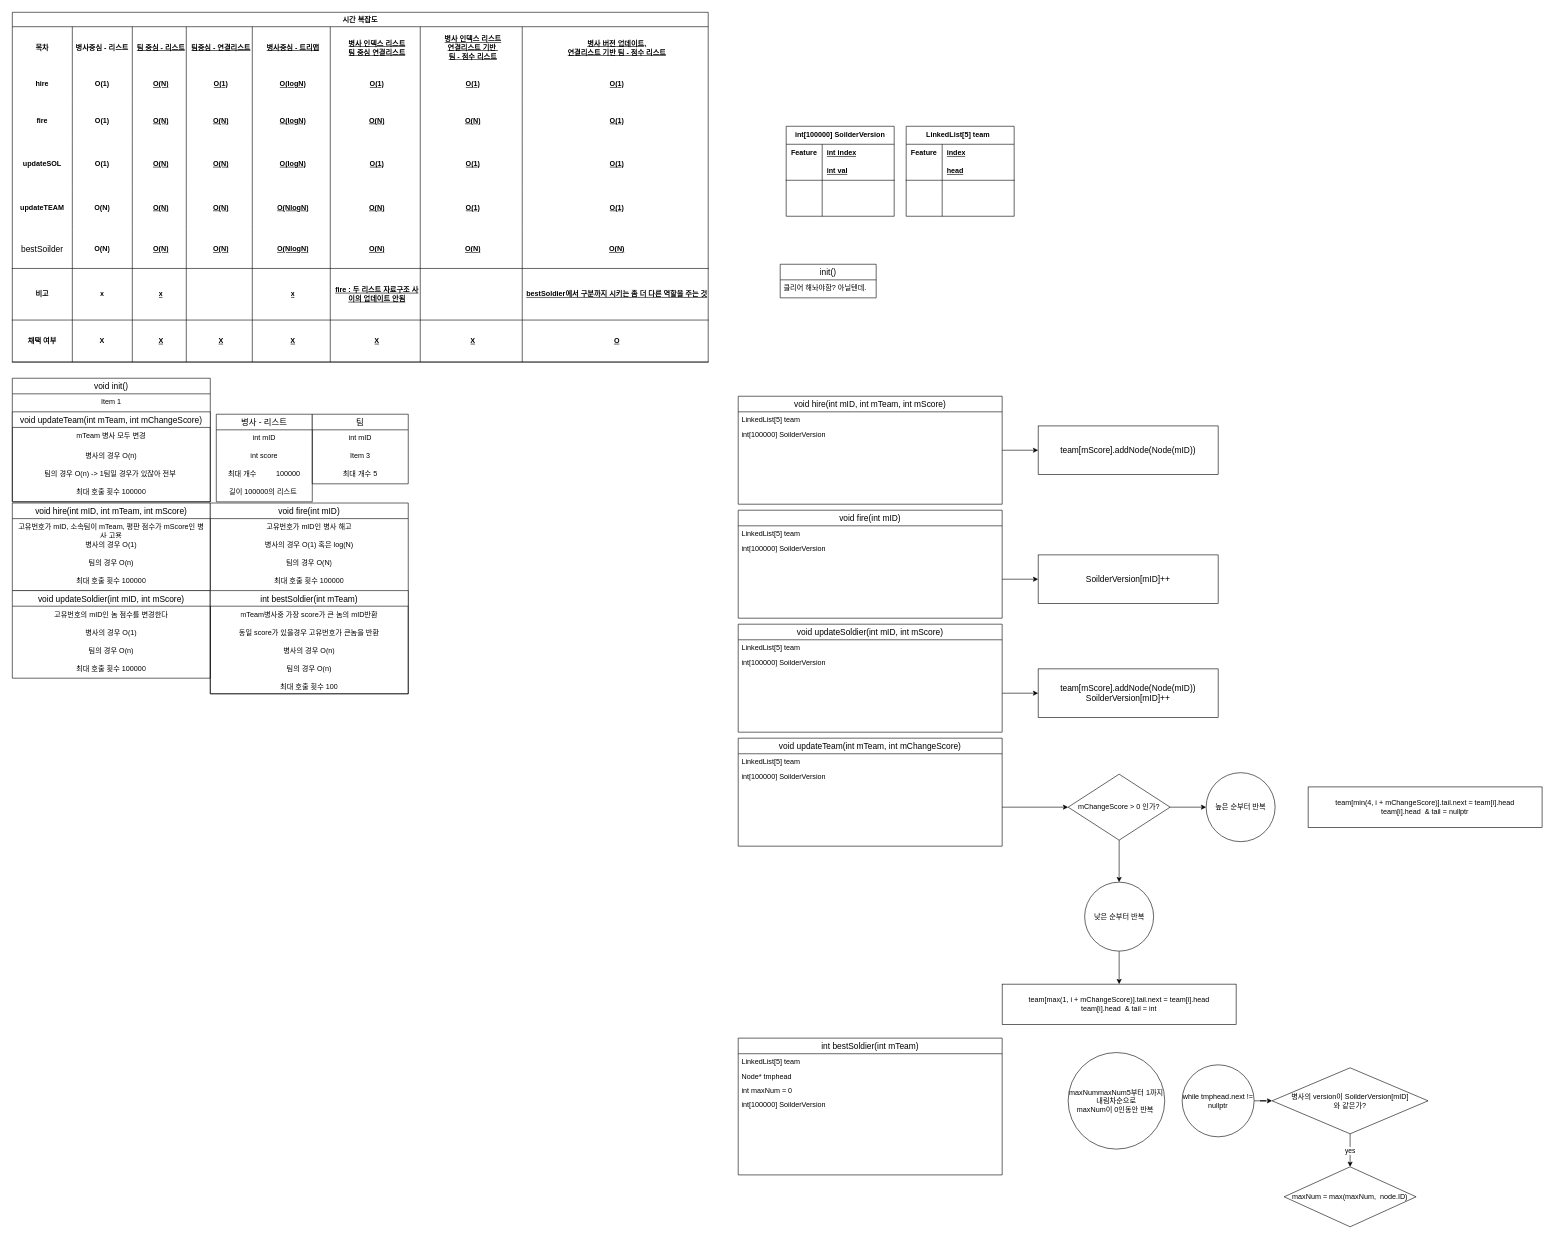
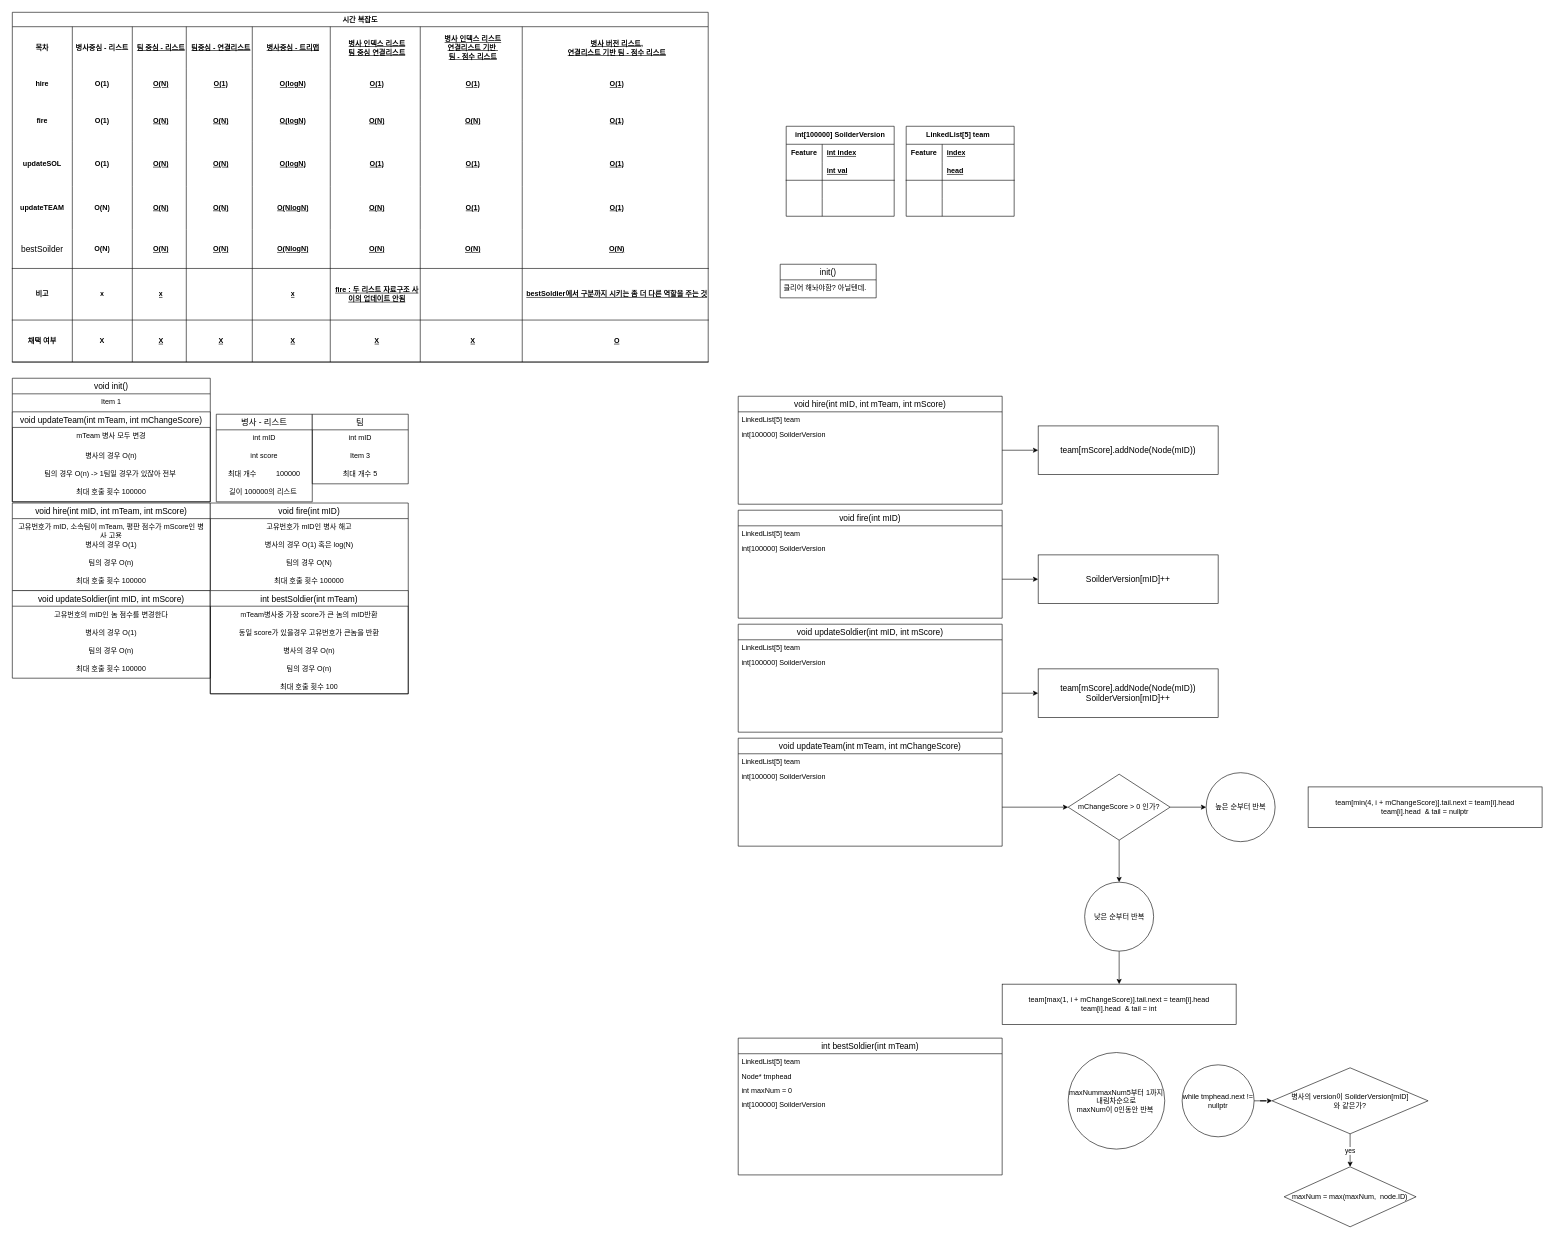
(617, 48) -> (617, 48)
